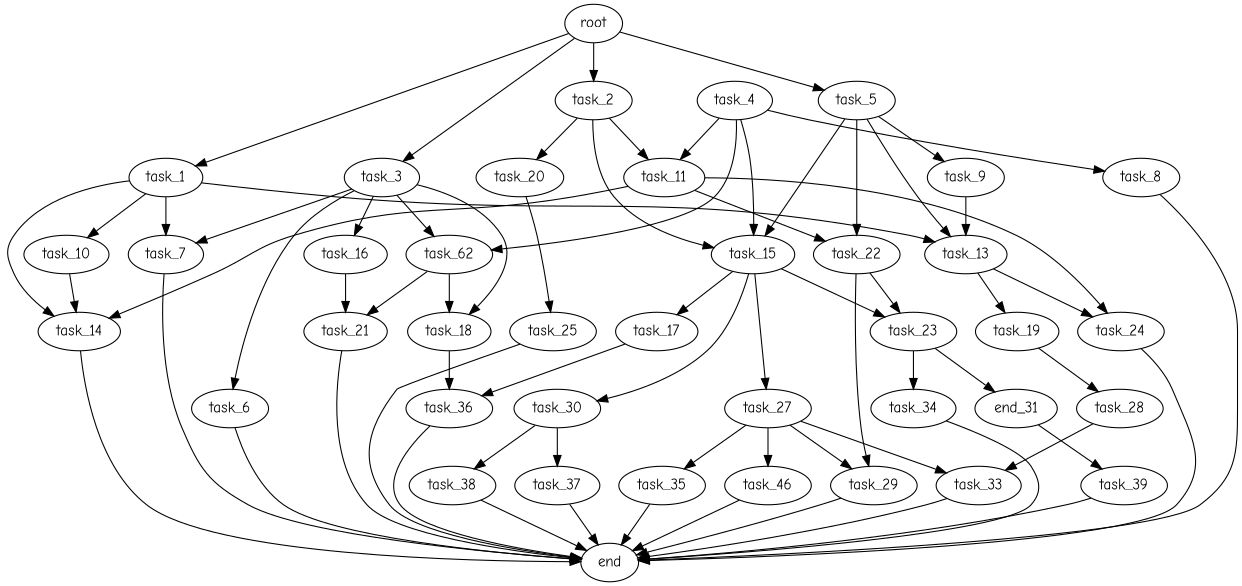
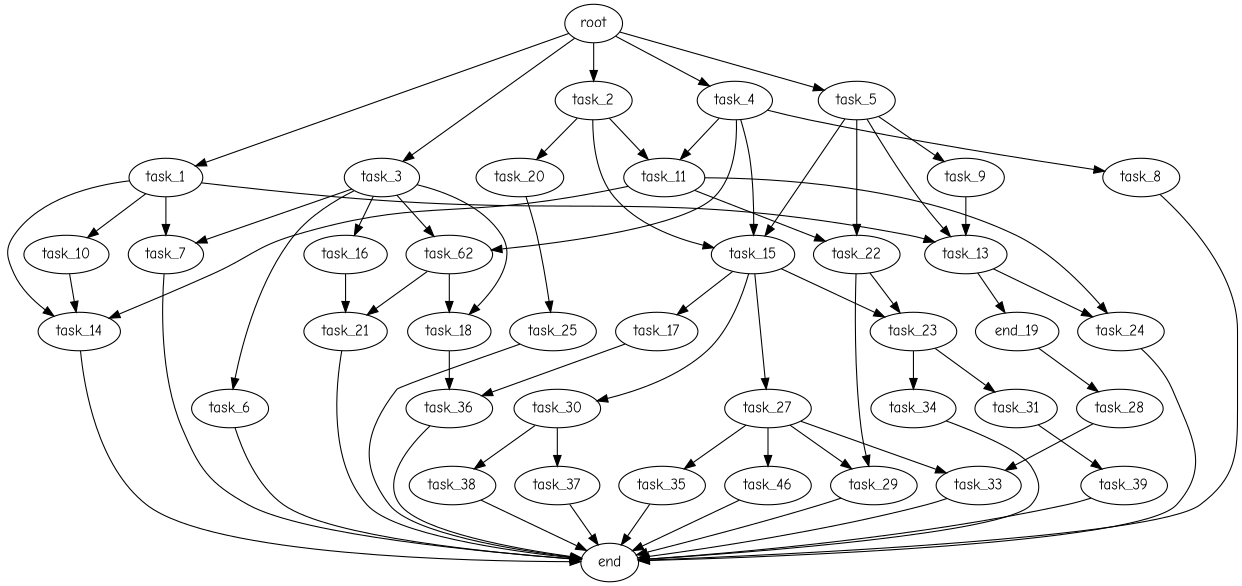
none -> (658, 59)
(1017, 332) -> (1017, 332)
(1016, 409) -> (1016, 409)
